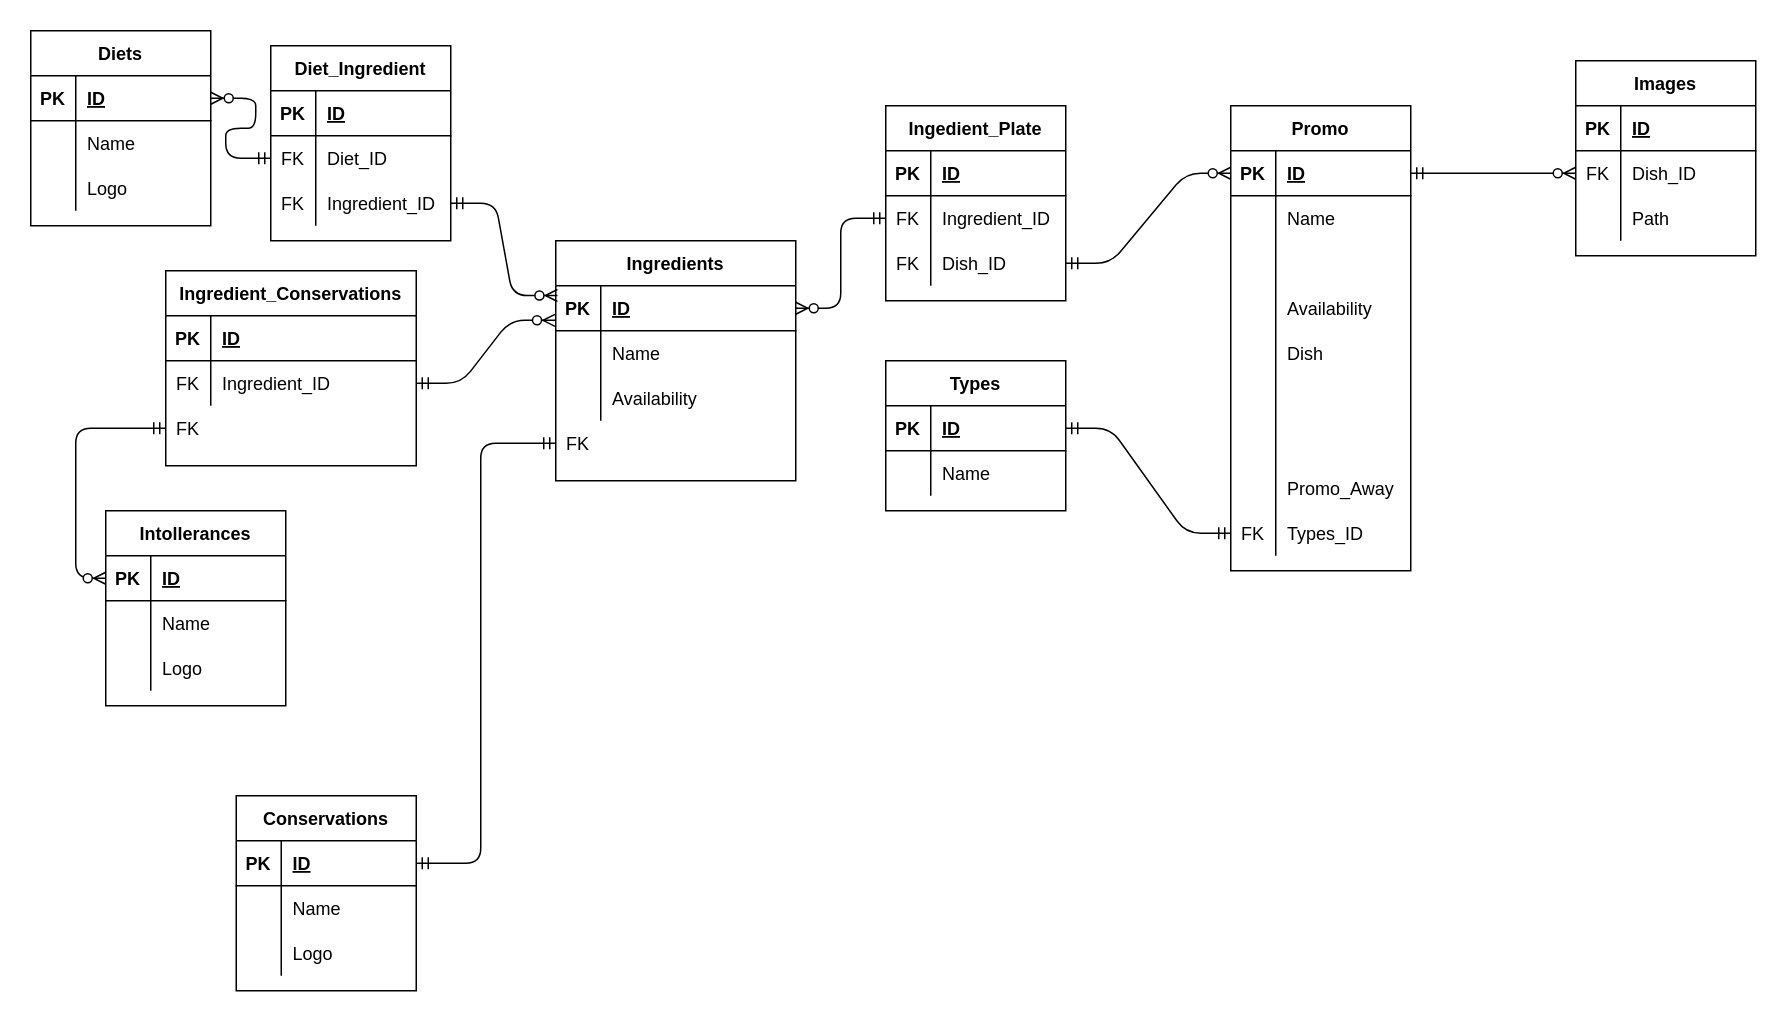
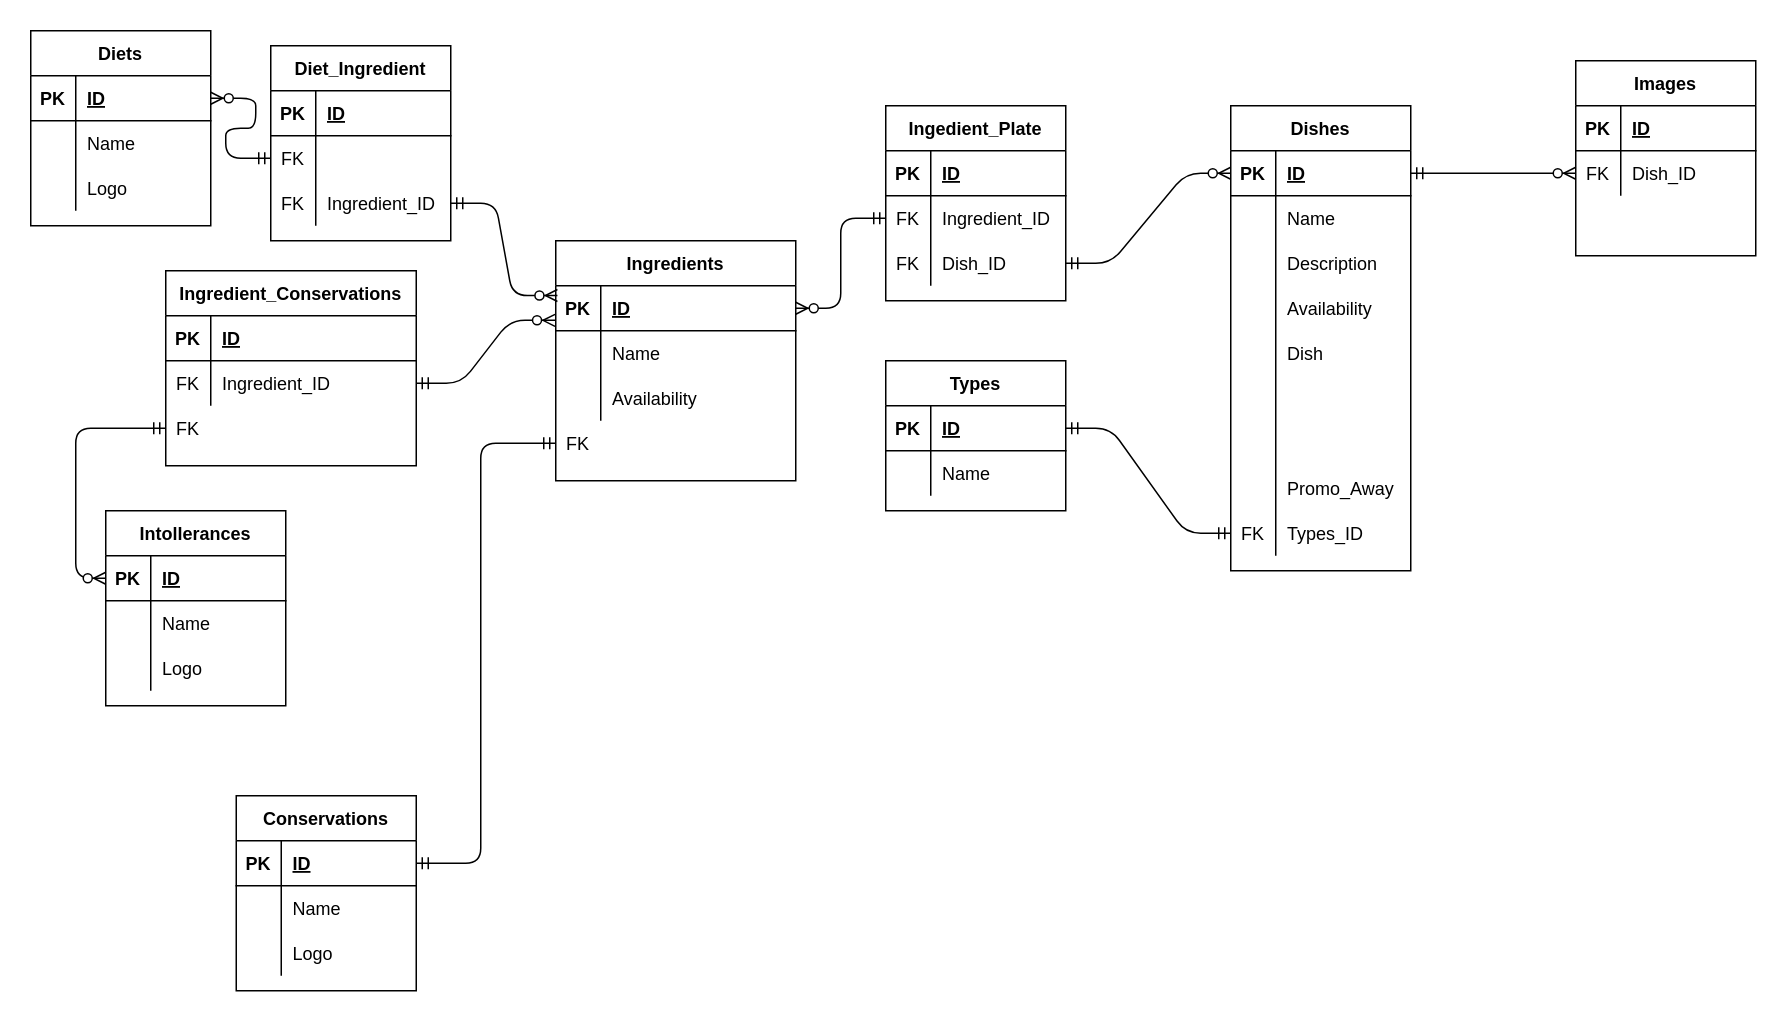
(1320, 129) -> (1320, 129)
(383, 158) -> none
(1688, 218) -> none
none -> (1343, 263)
